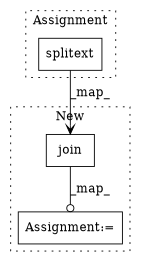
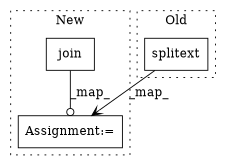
(71, 21) -> (176, 21)
(70, 98) -> (124, 92)
